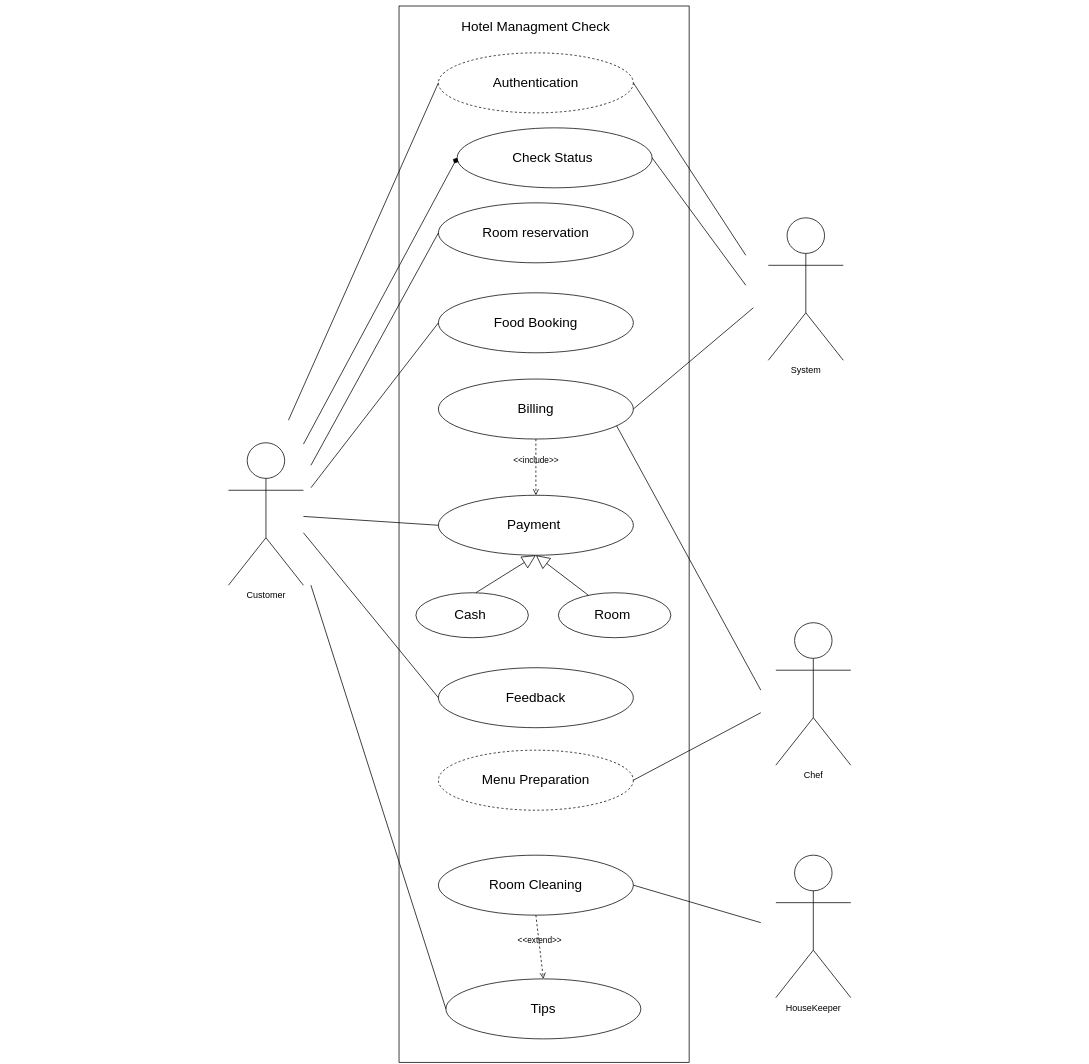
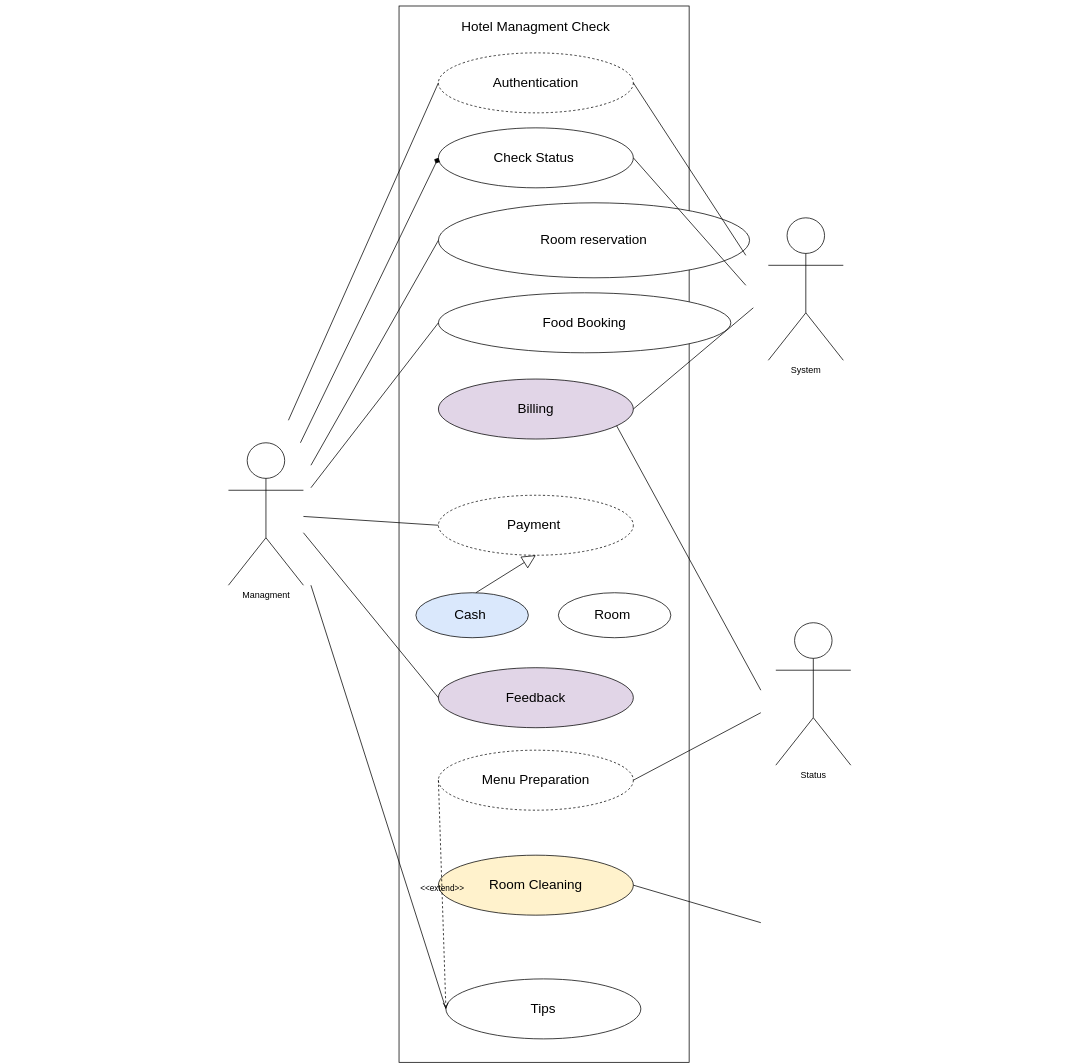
(555, 158) -> (536, 158)
(536, 233) -> (594, 240)
(536, 323) -> (585, 323)
(536, 409) -> (536, 409)
(536, 466) -> none
(536, 525) -> (536, 525)
(568, 580) -> none
(266, 596) -> (266, 596)
(472, 615) -> (472, 615)
(536, 698) -> (536, 698)
(814, 776) -> (814, 776)
(536, 885) -> (536, 885)
none -> (443, 918)
(813, 927) -> none
(540, 947) -> none
